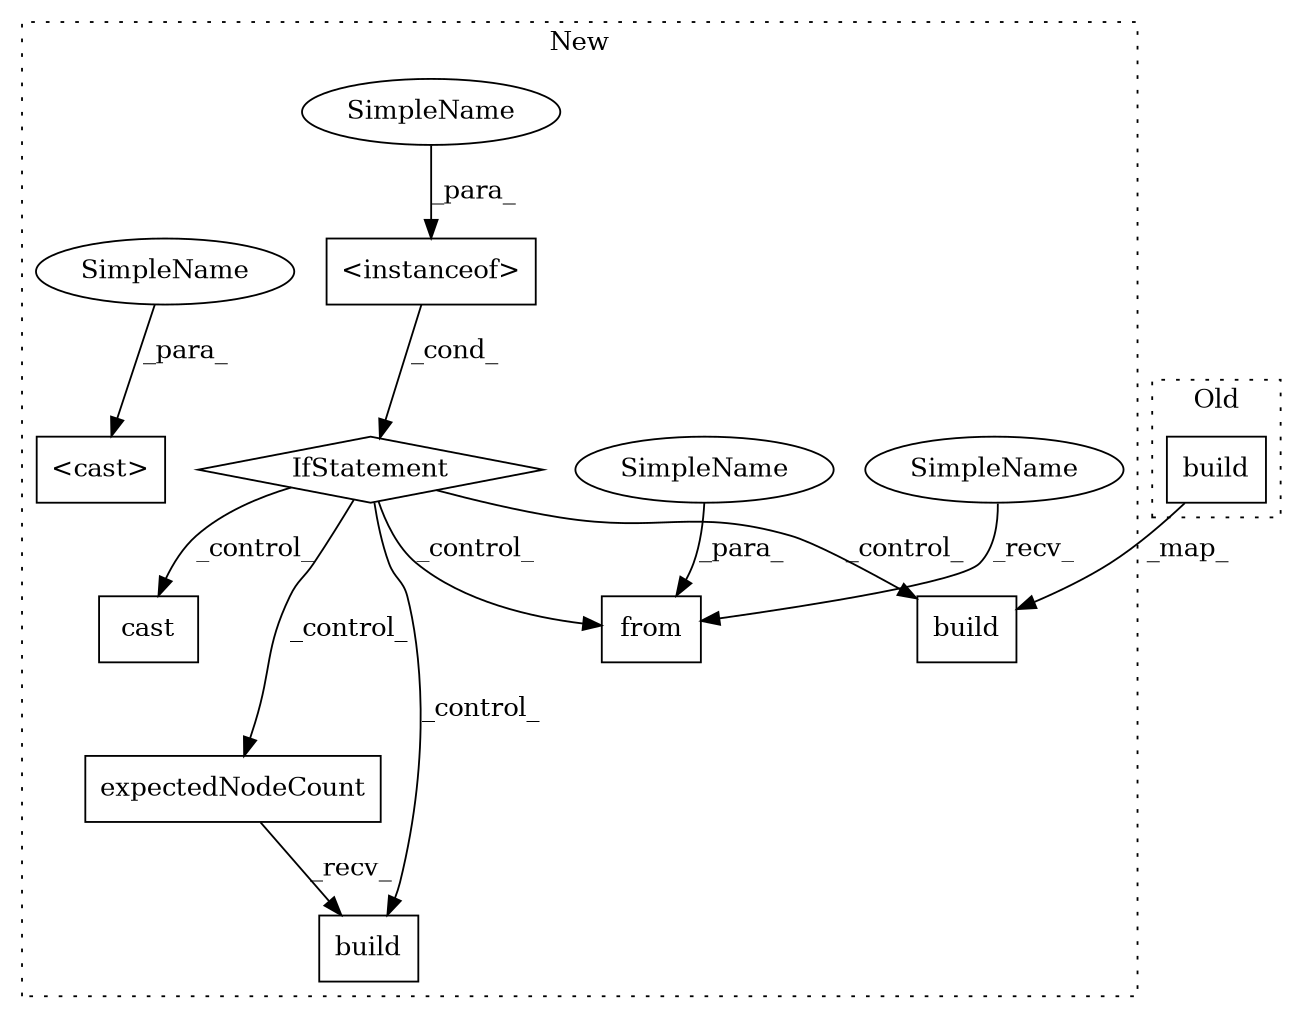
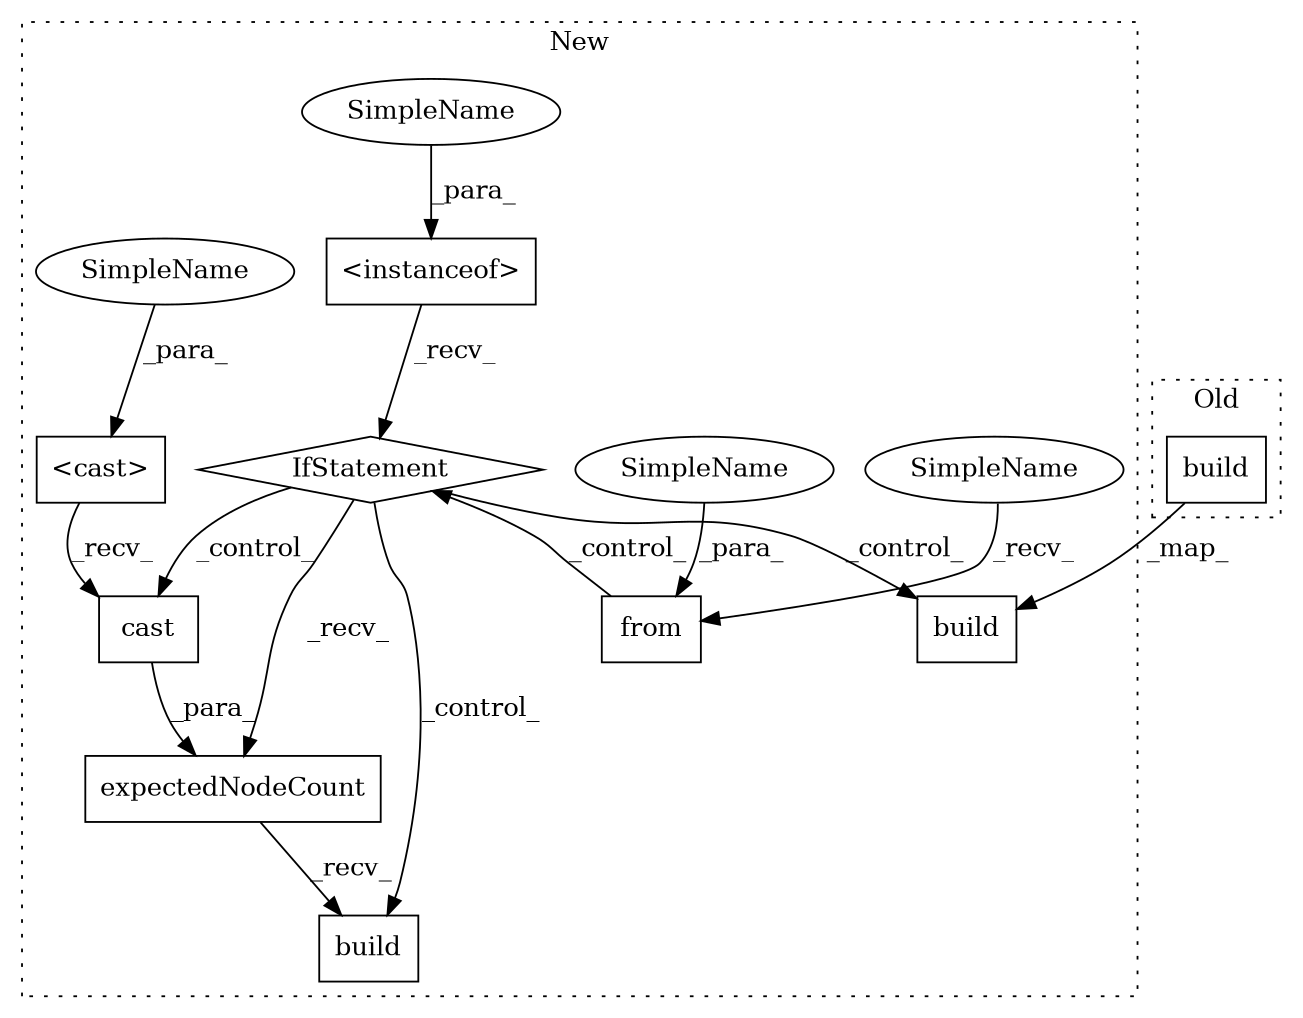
(455, 351) -> (455, 351)
none -> (68, 544)
(461, 591) -> (536, 537)
(349, 629) -> (349, 629)
none -> (162, 704)
